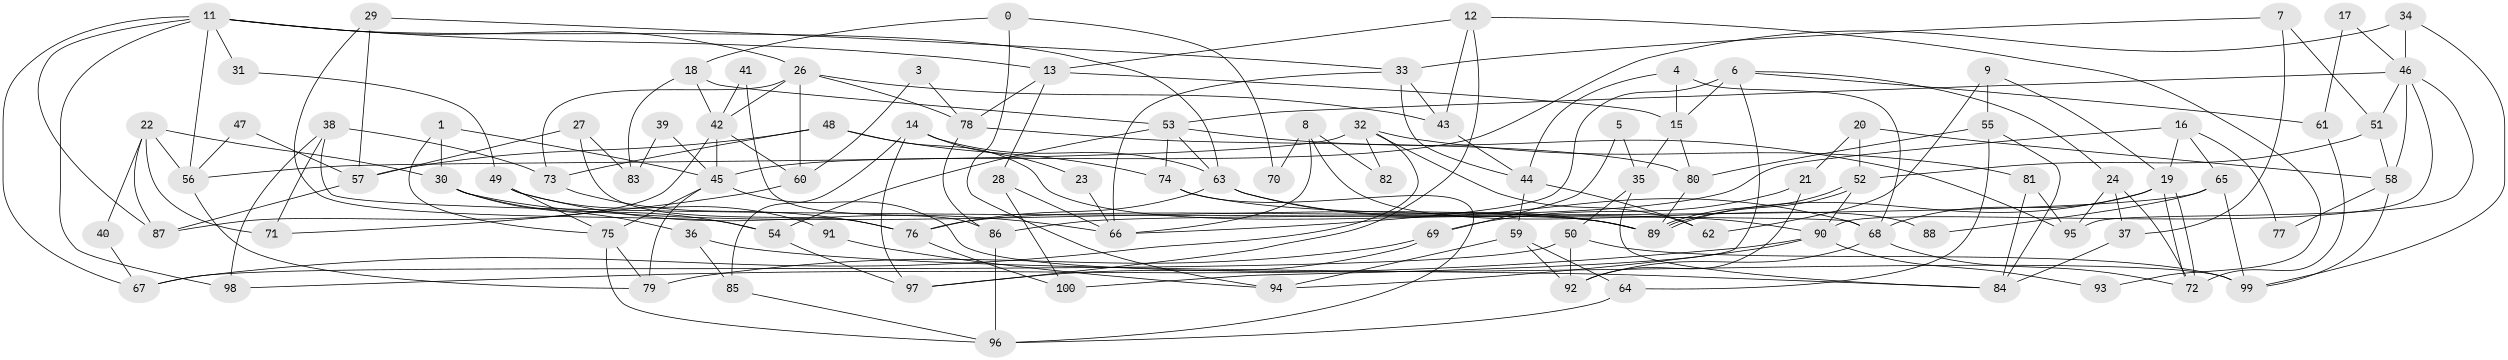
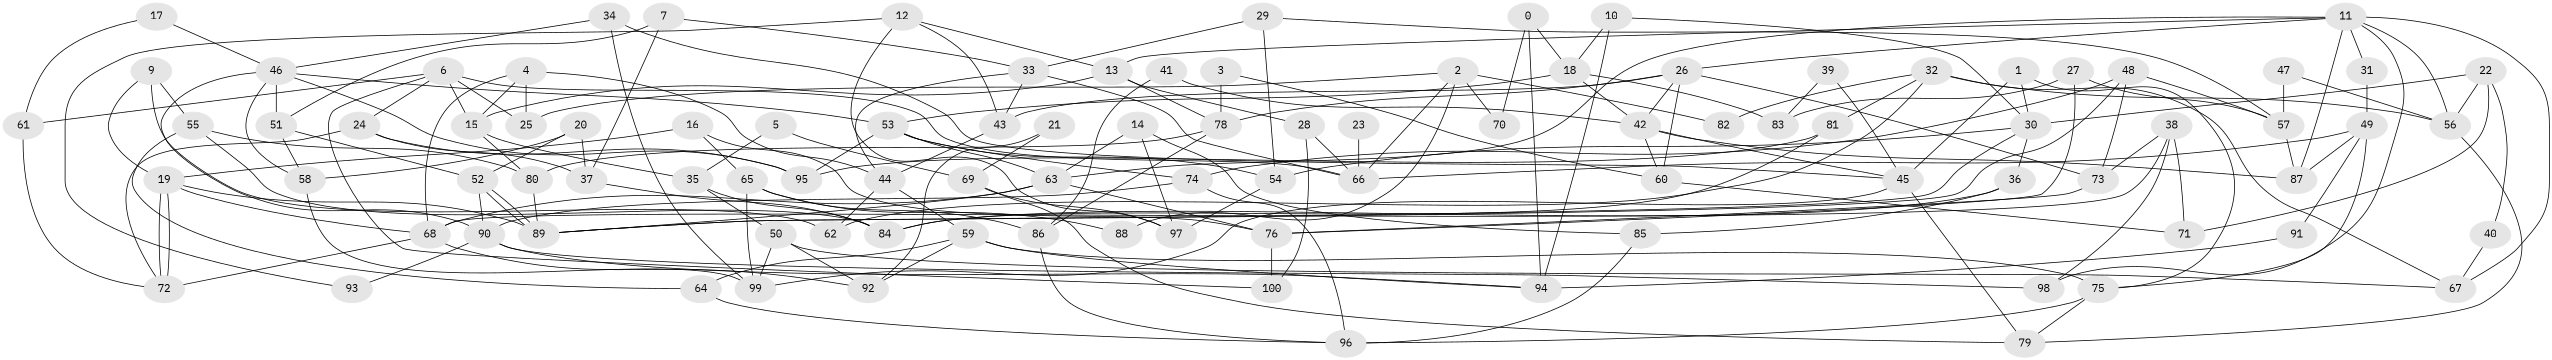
none -> (1612, 17)
none -> (526, 126)
(1306, 126) -> (1458, 71)
(1840, 146) -> (584, 153)
(996, 154) -> none
(135, 182) -> (2332, 153)
(662, 207) -> (1535, 256)
(2279, 235) -> none
